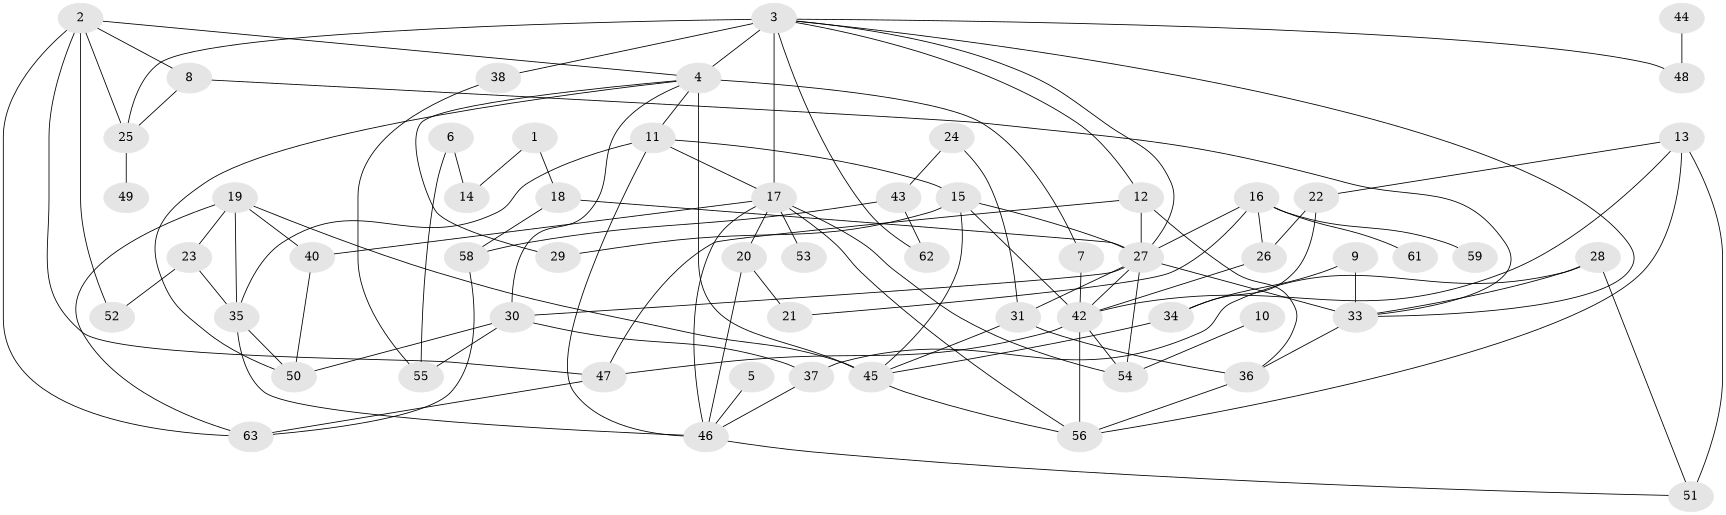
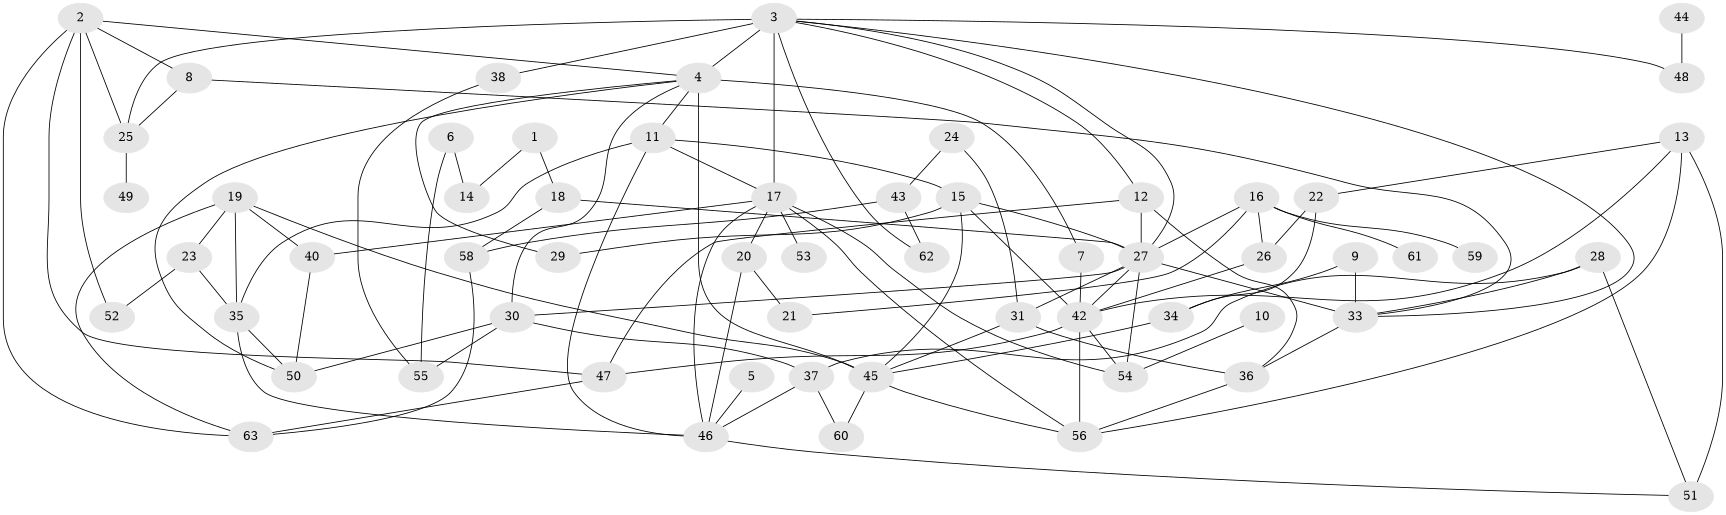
none -> (841, 437)
